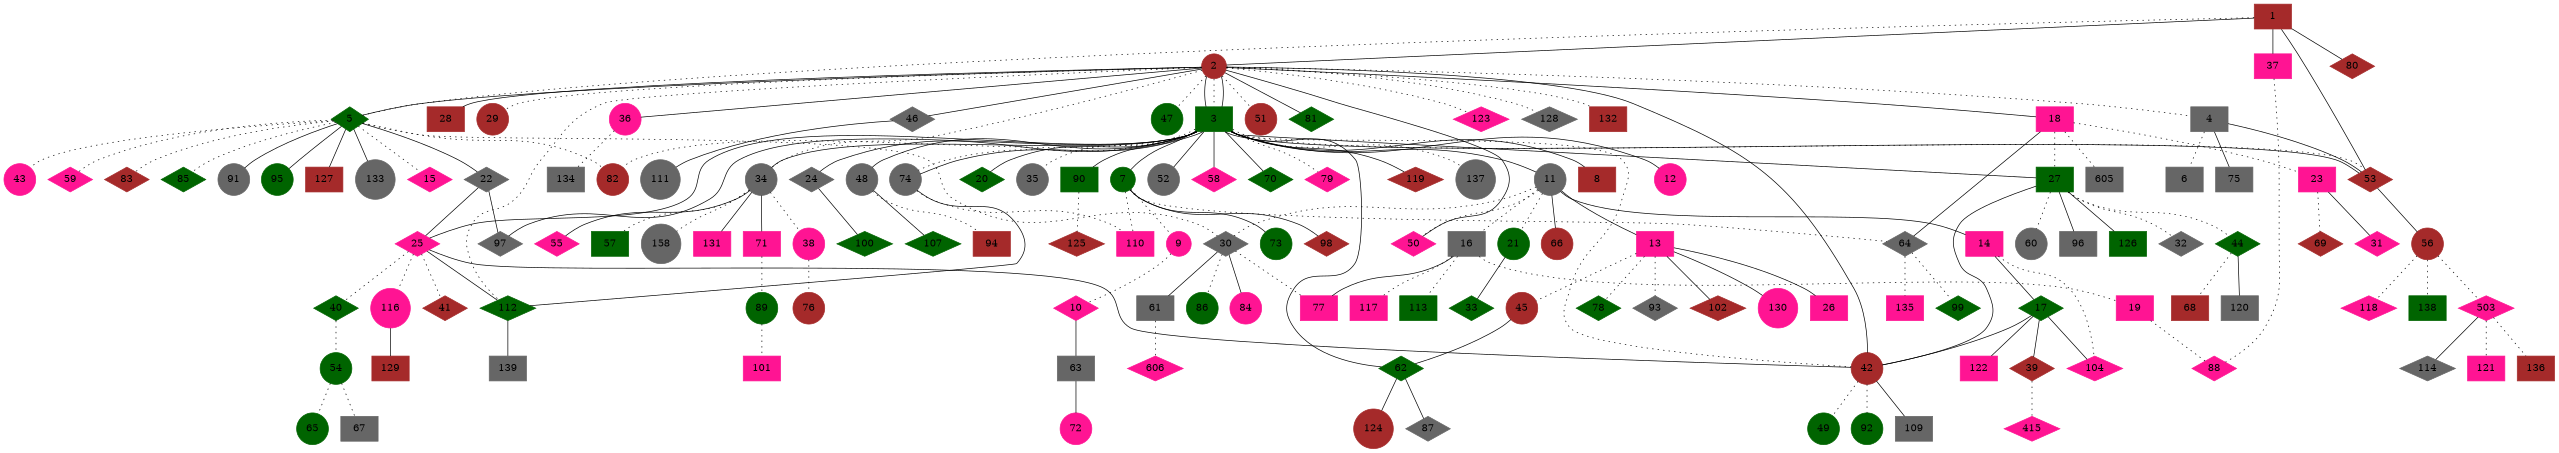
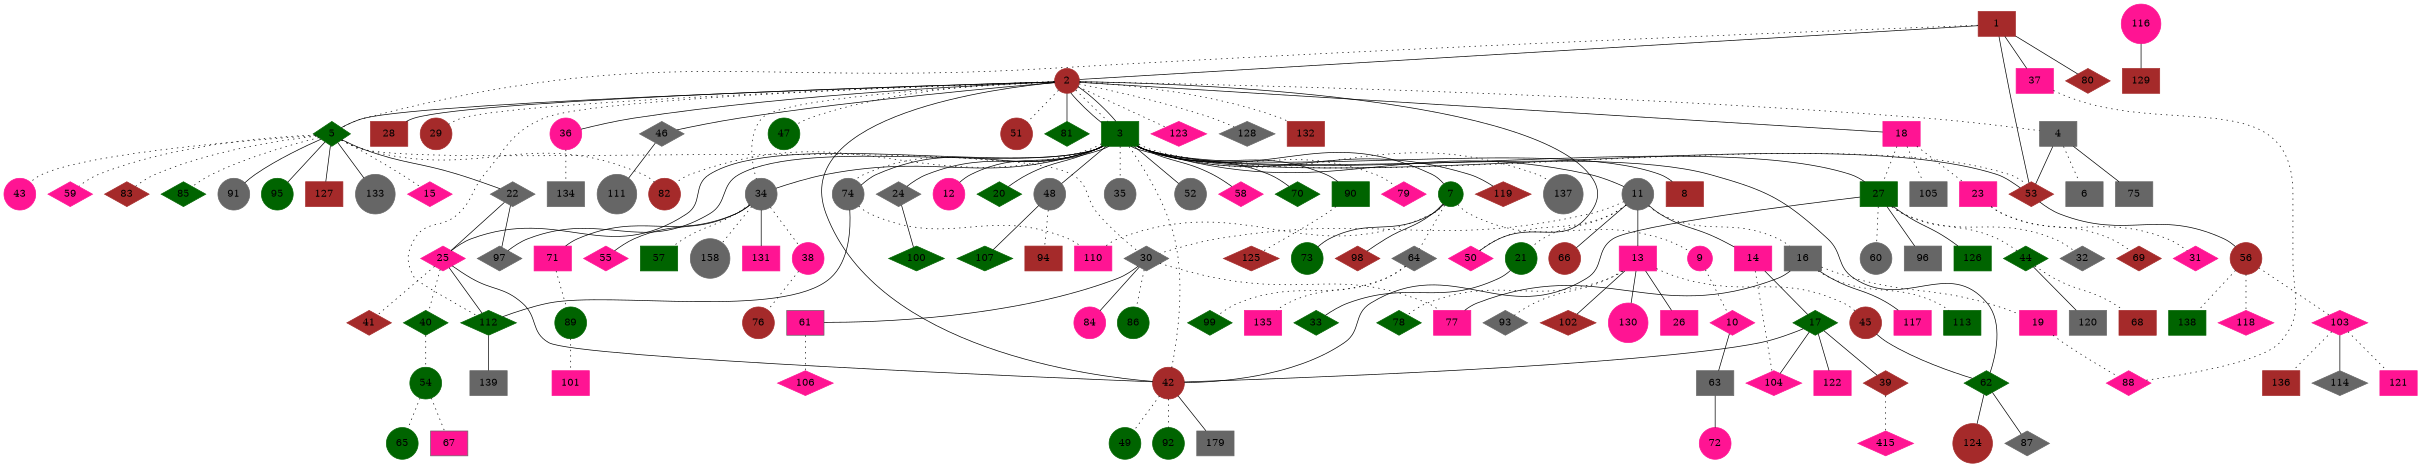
(2104, 180) -> (1928, 194)
(1977, 184) -> none
(2349, 214) -> (2090, 227)
(406, 272) -> none
(1414, 278) -> (1865, 292)
(1155, 308) -> (805, 323)
(2486, 308) -> (2340, 323)
(1155, 368) -> (805, 383)
(359, 429) -> (449, 443)
(1914, 429) -> (1215, 443)
